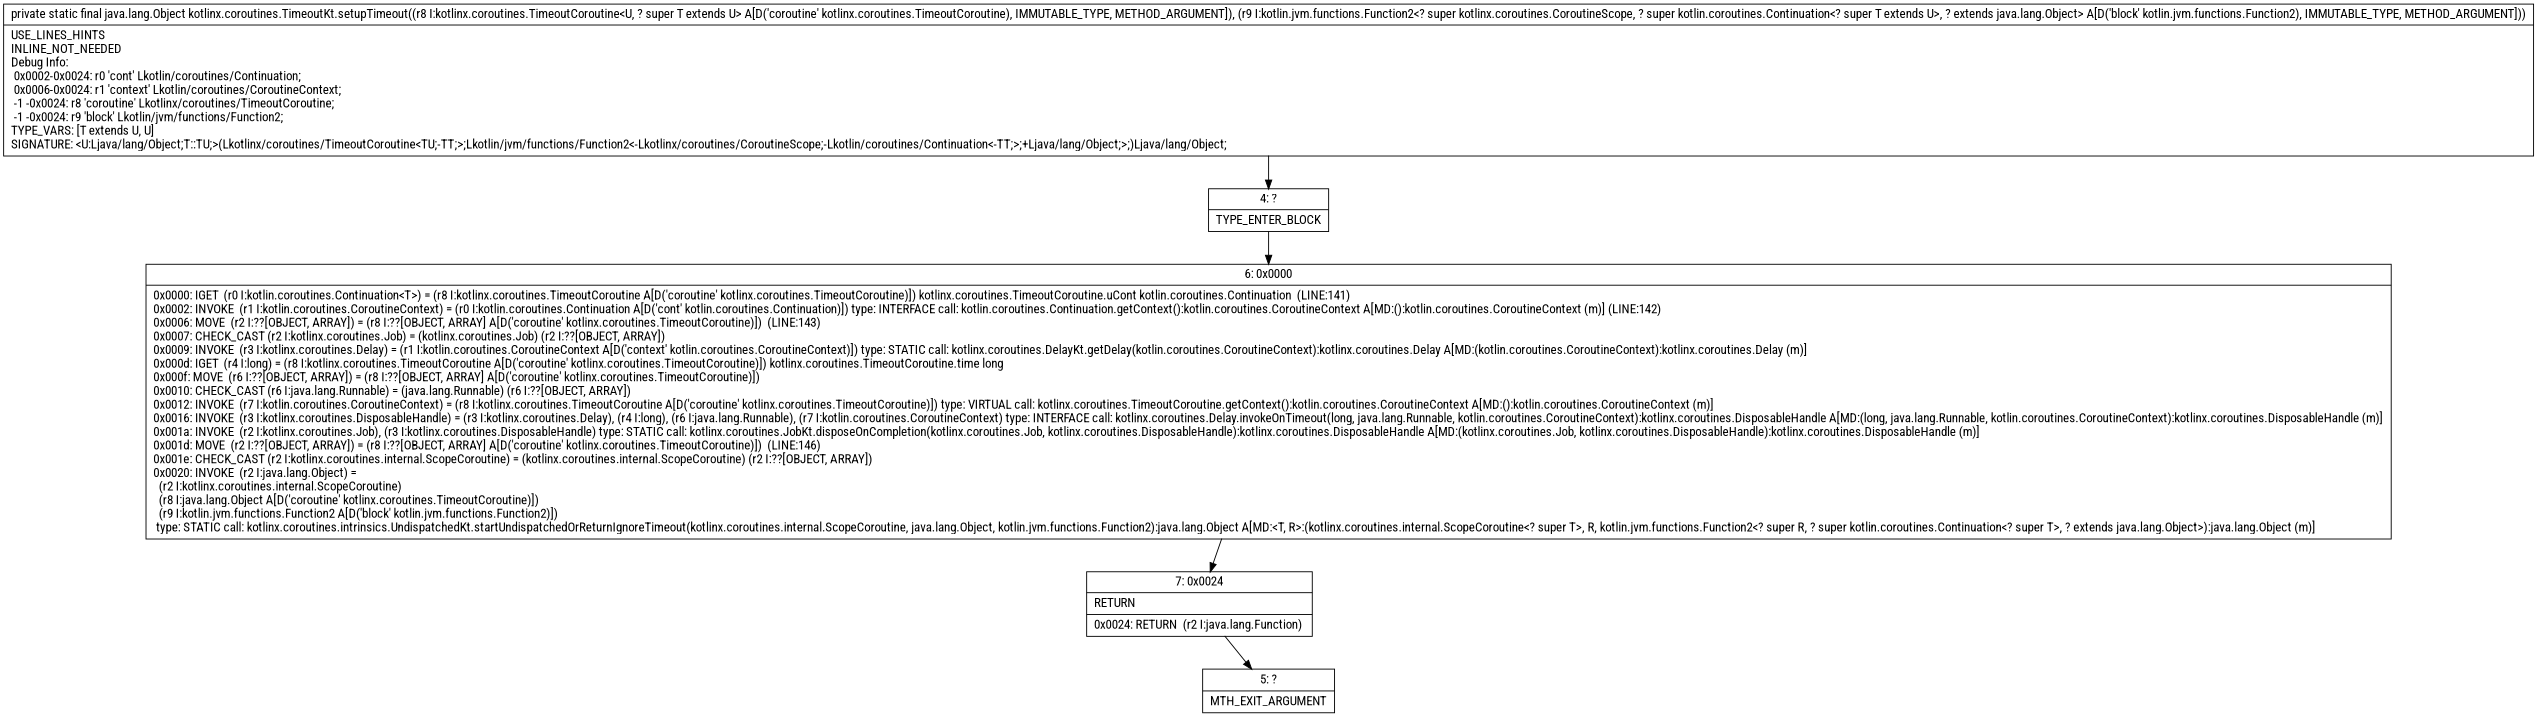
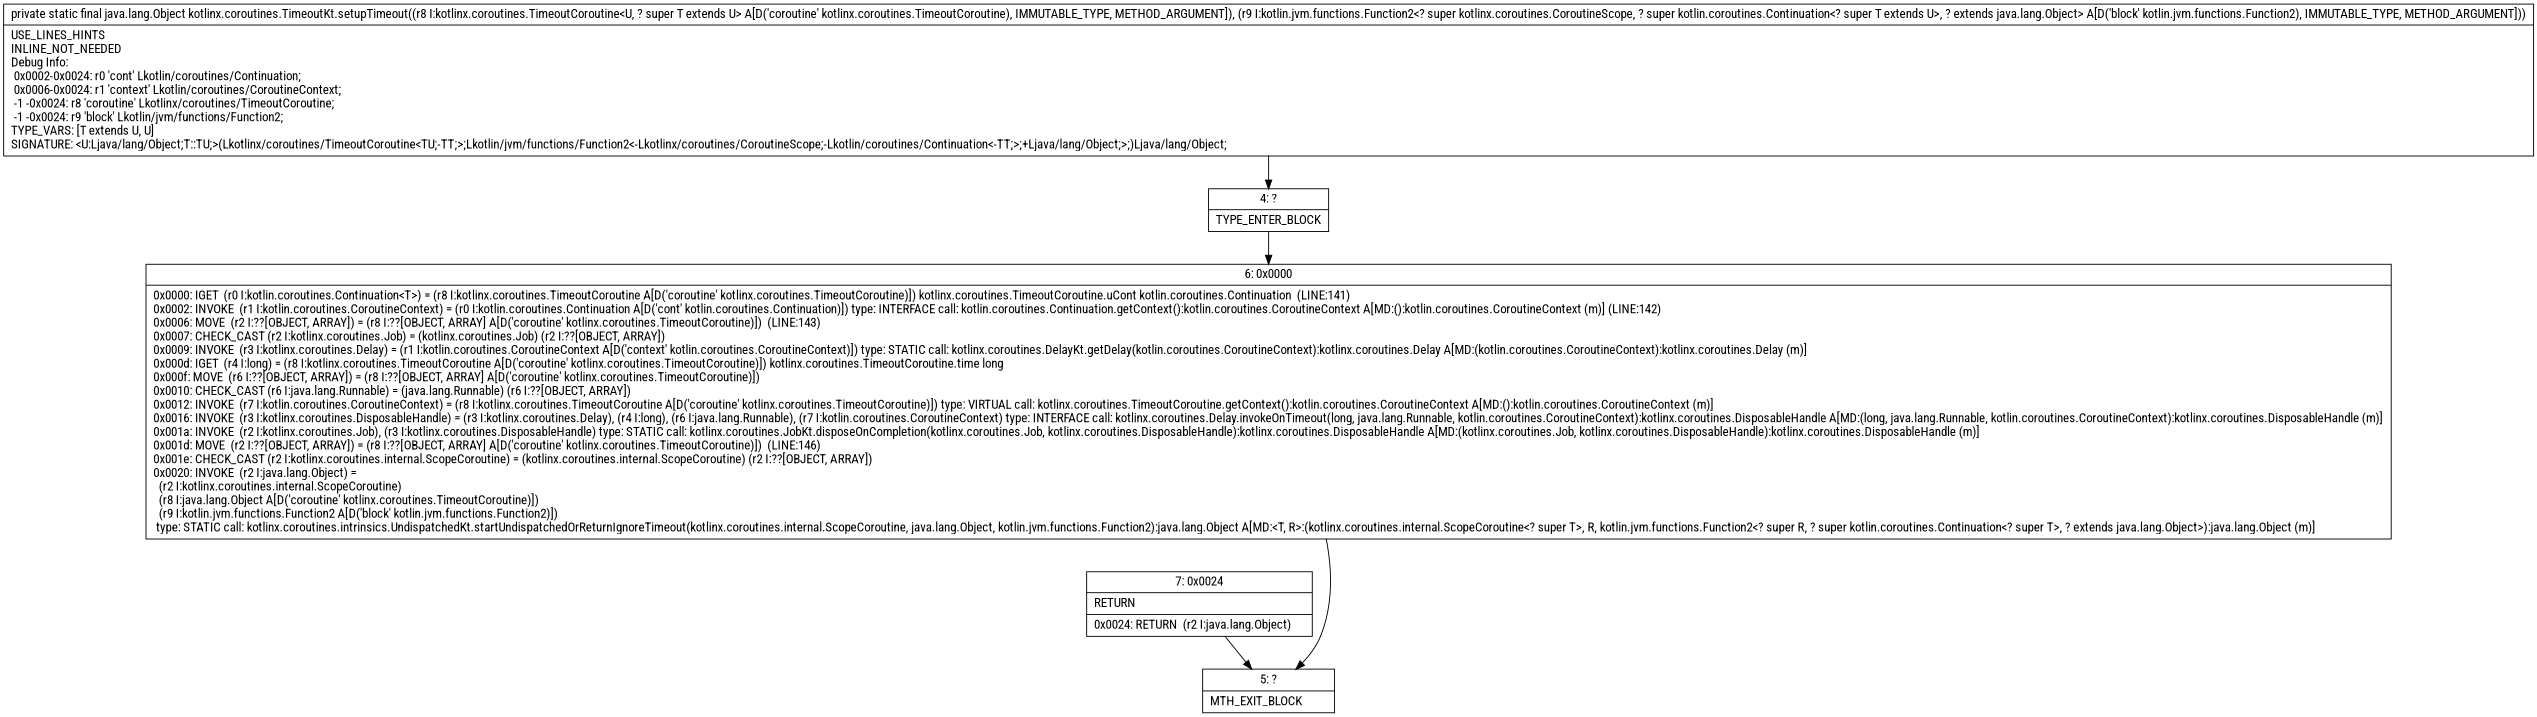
(1217, 551) -> (1329, 604)
(1199, 625) -> (1194, 625)
(1269, 701) -> (1256, 701)
